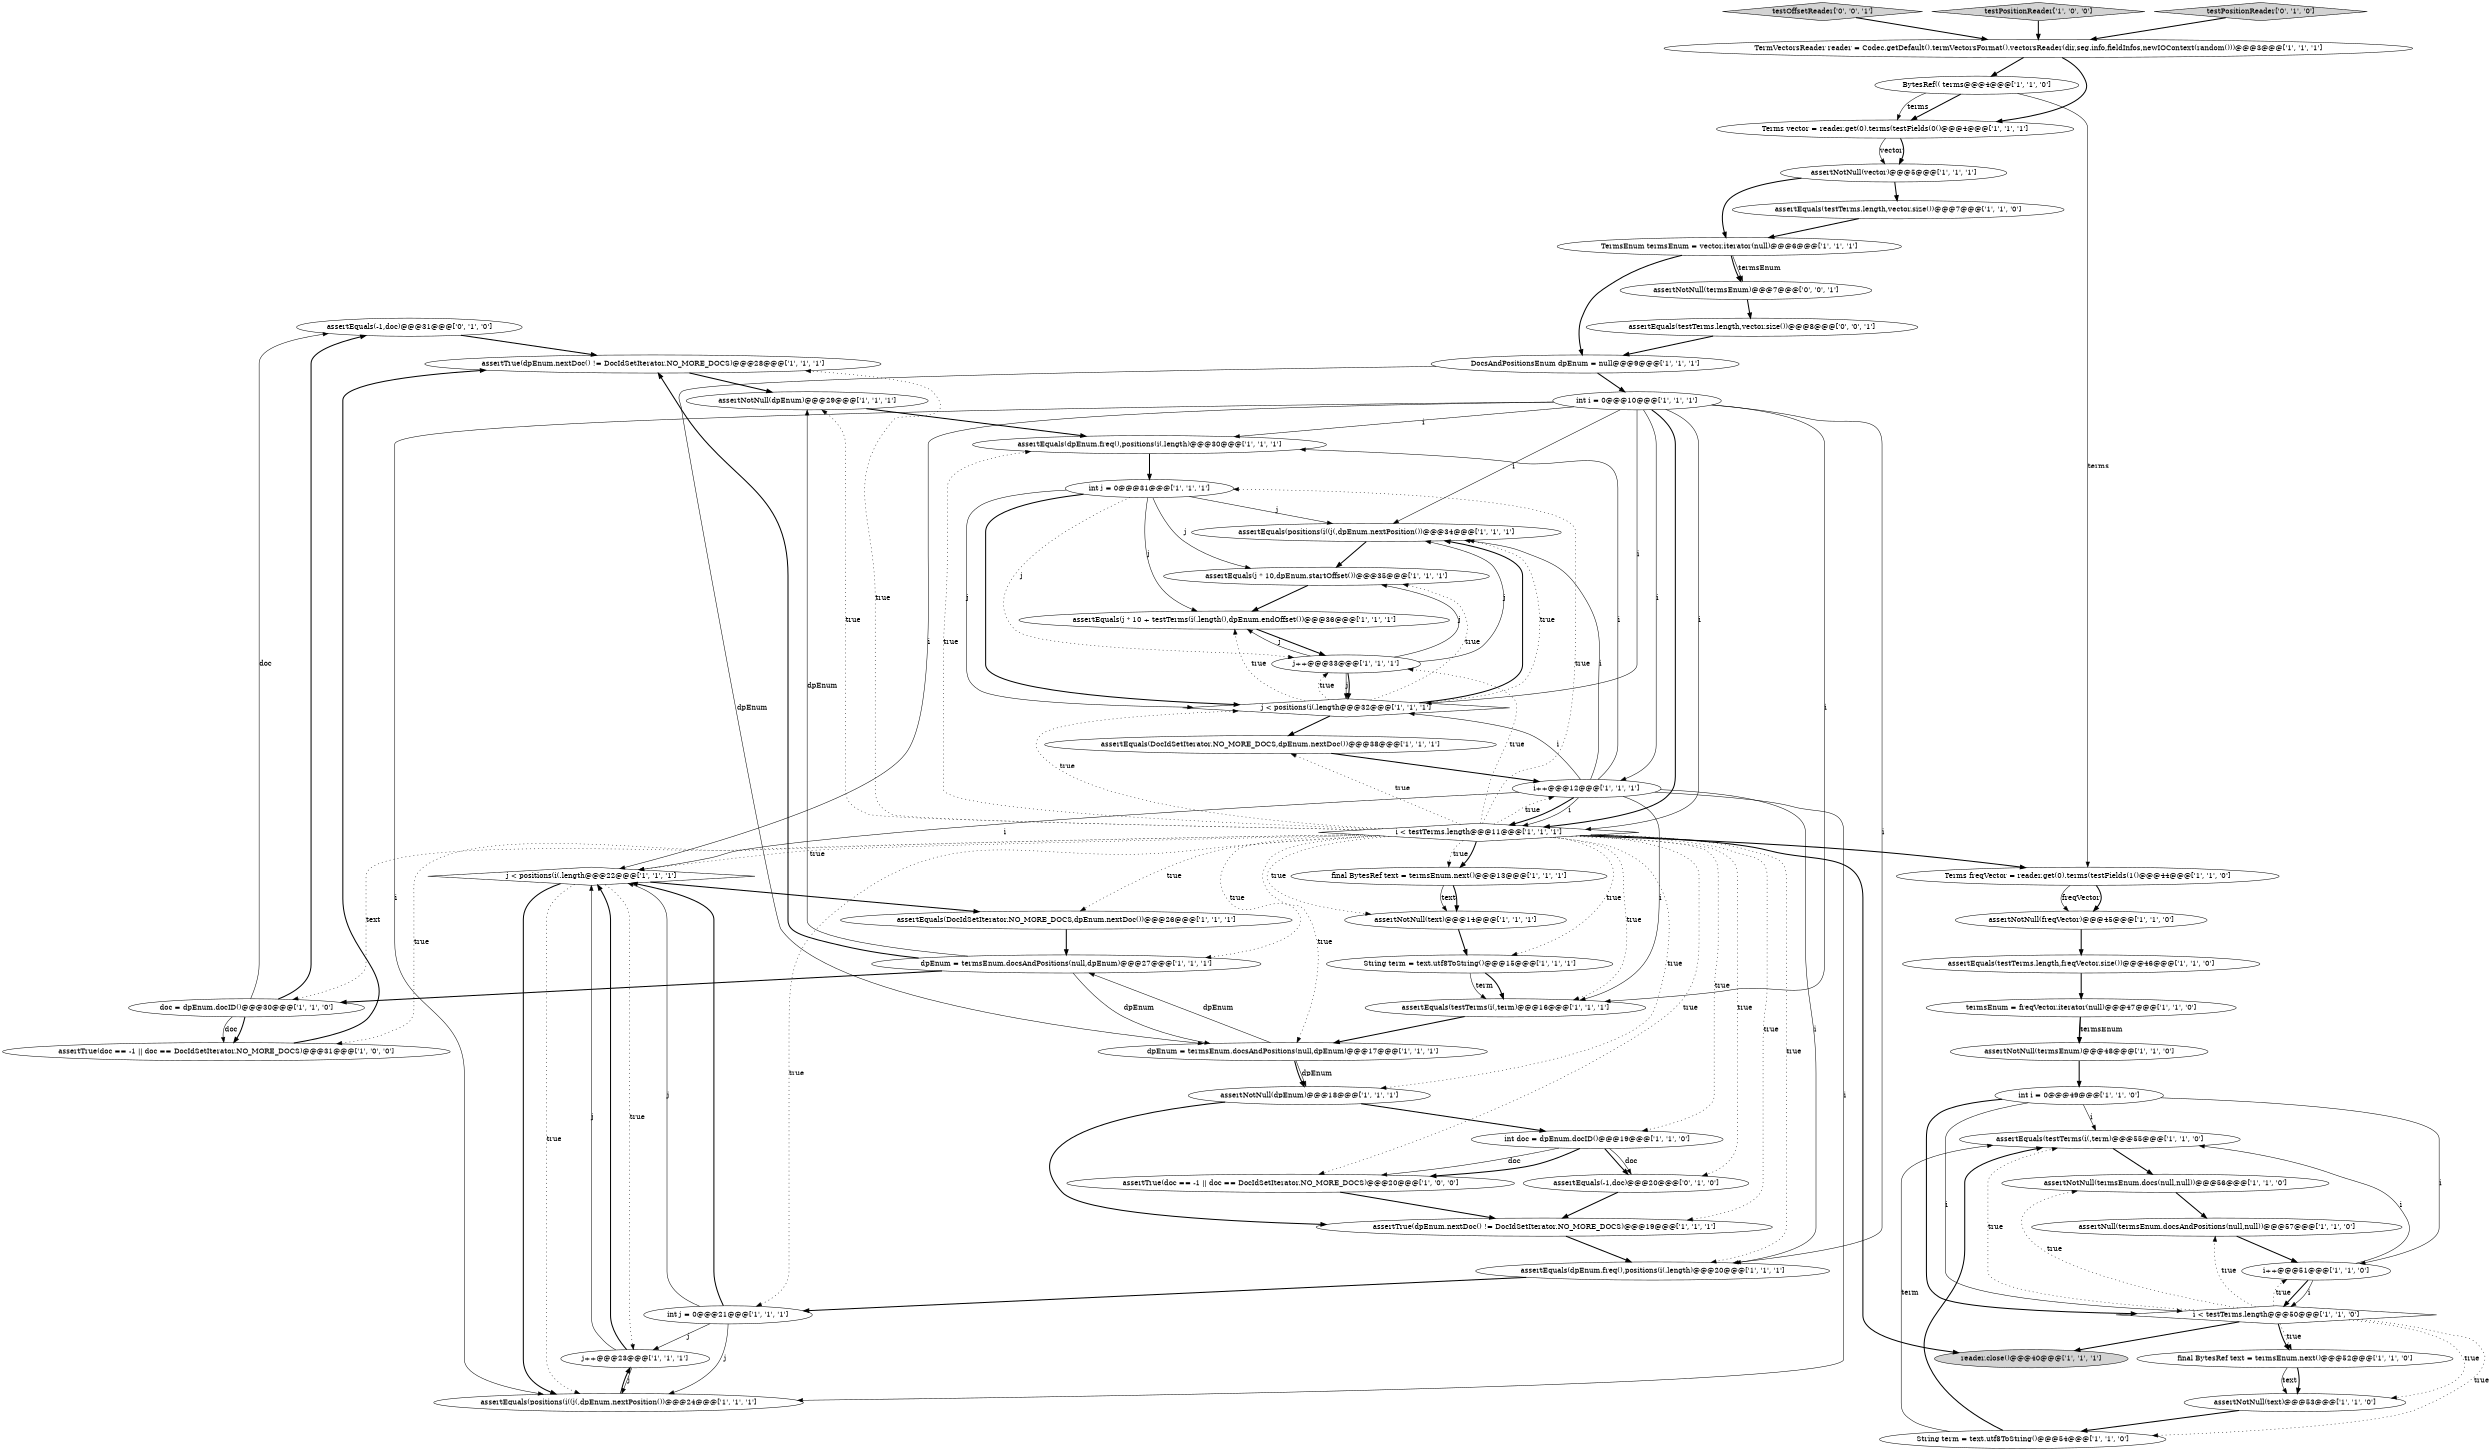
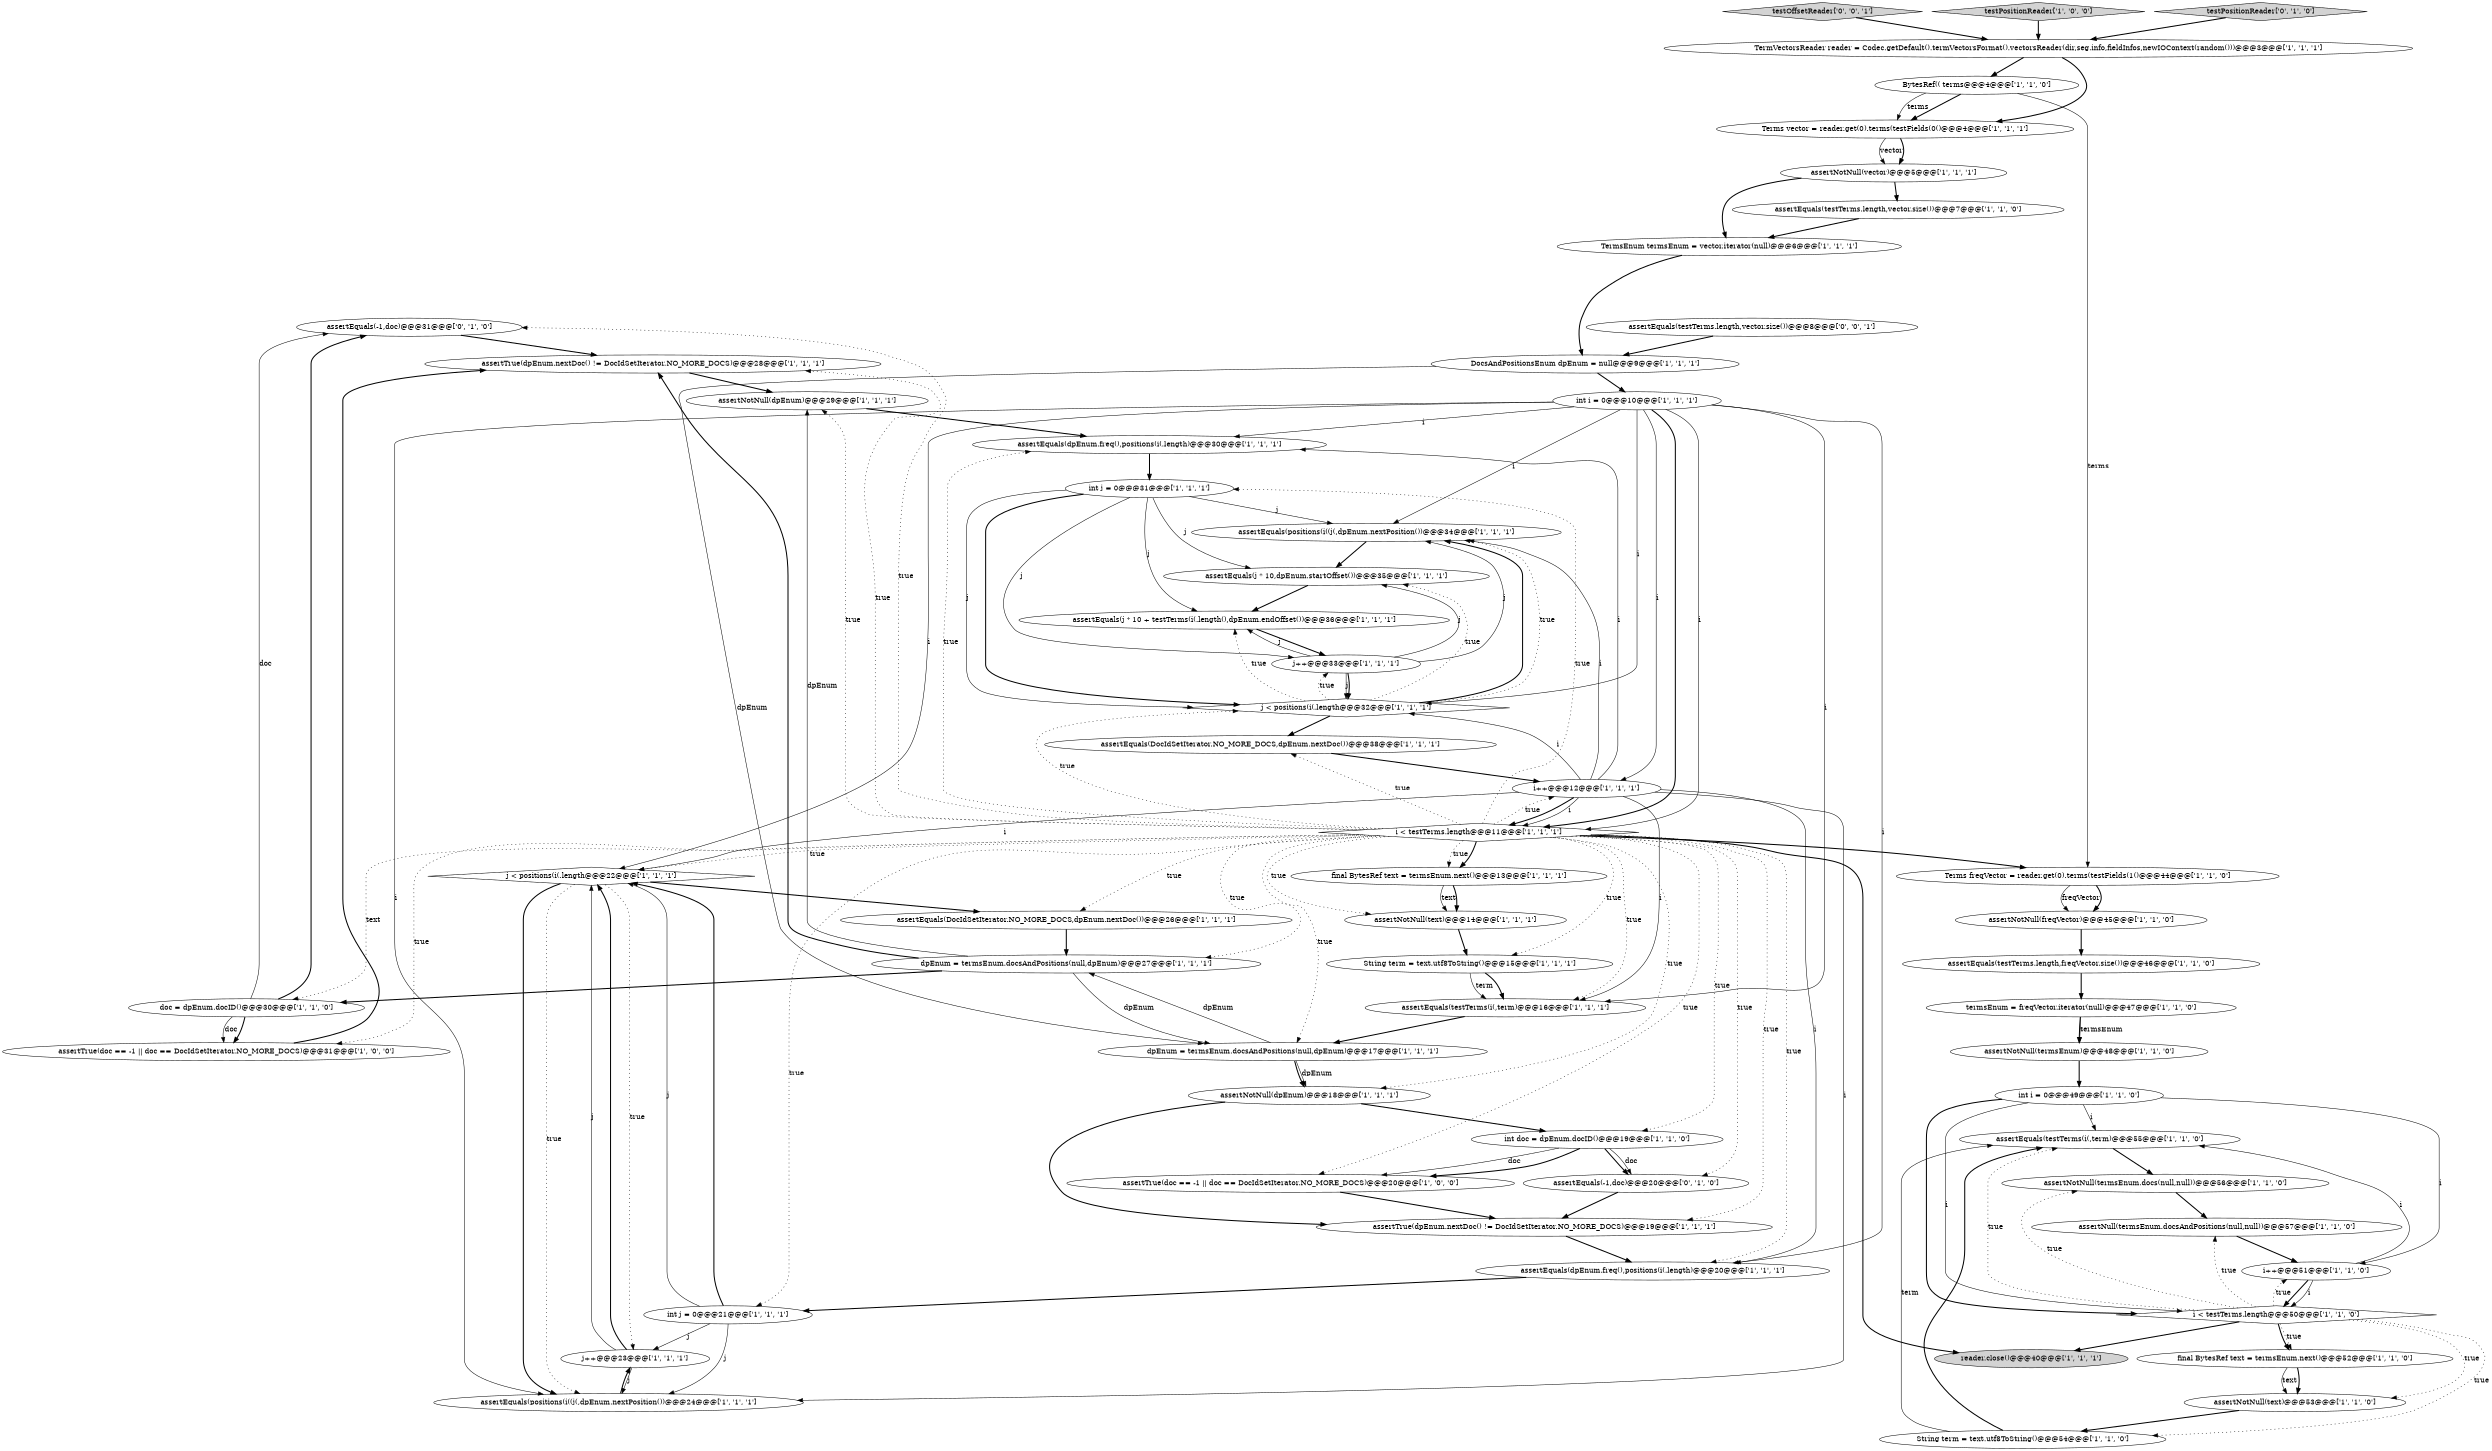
(1746, 290) -> none
(1051, 640) -> (1051, 640)
(1516, 711) -> (898, 605)
